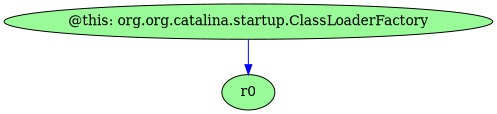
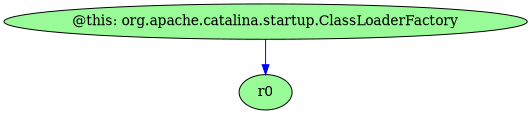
(248, 22) -> (266, 22)
